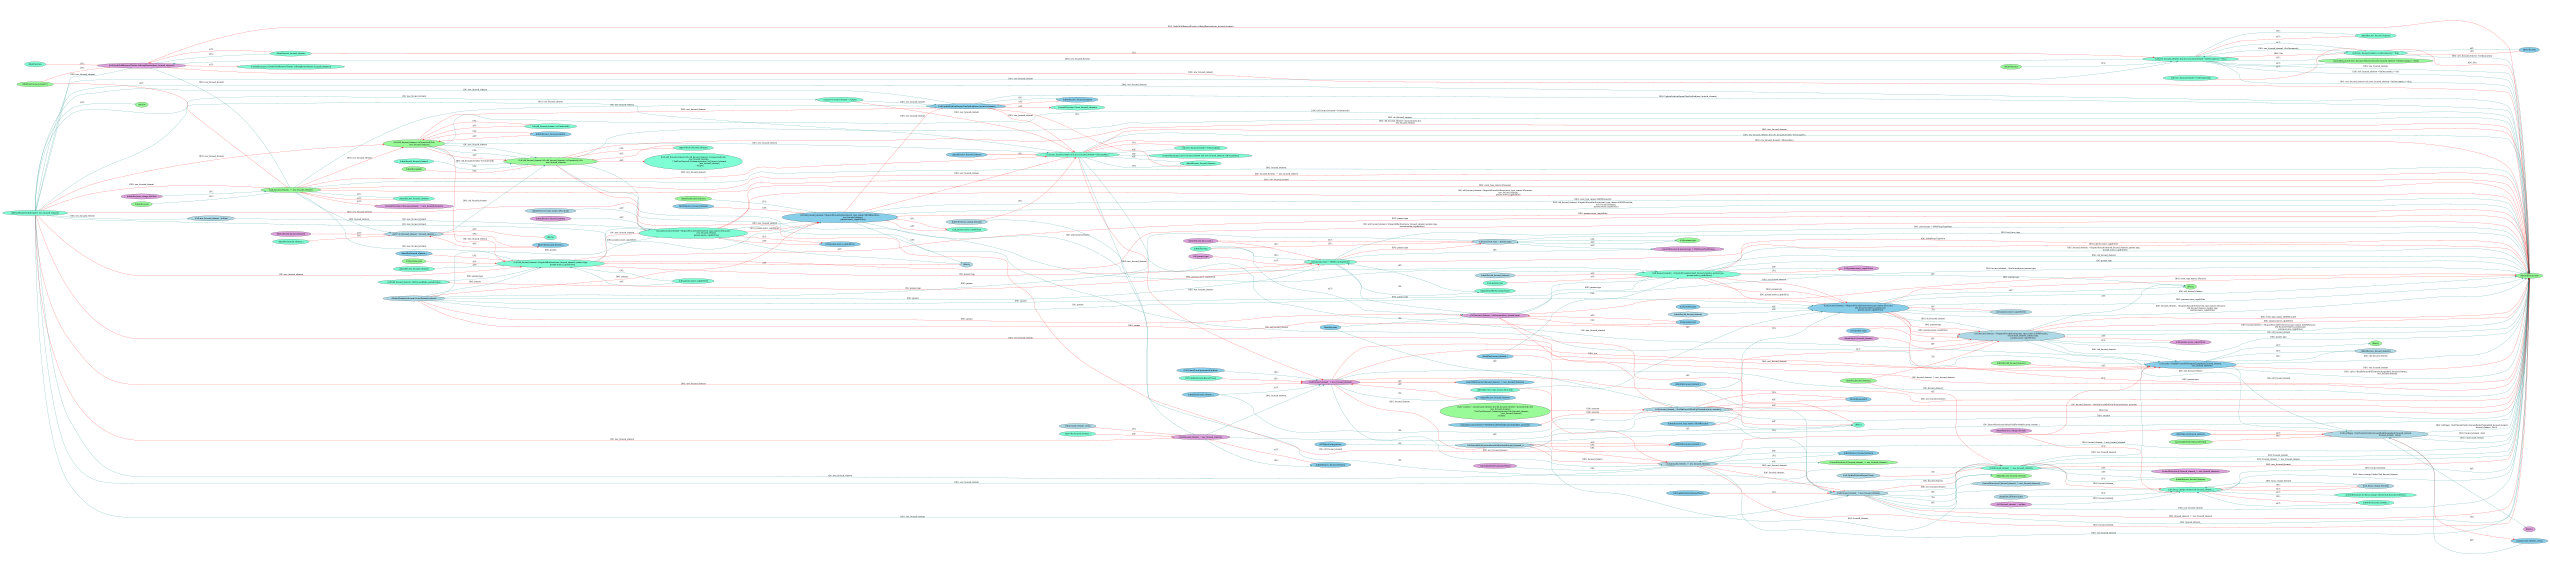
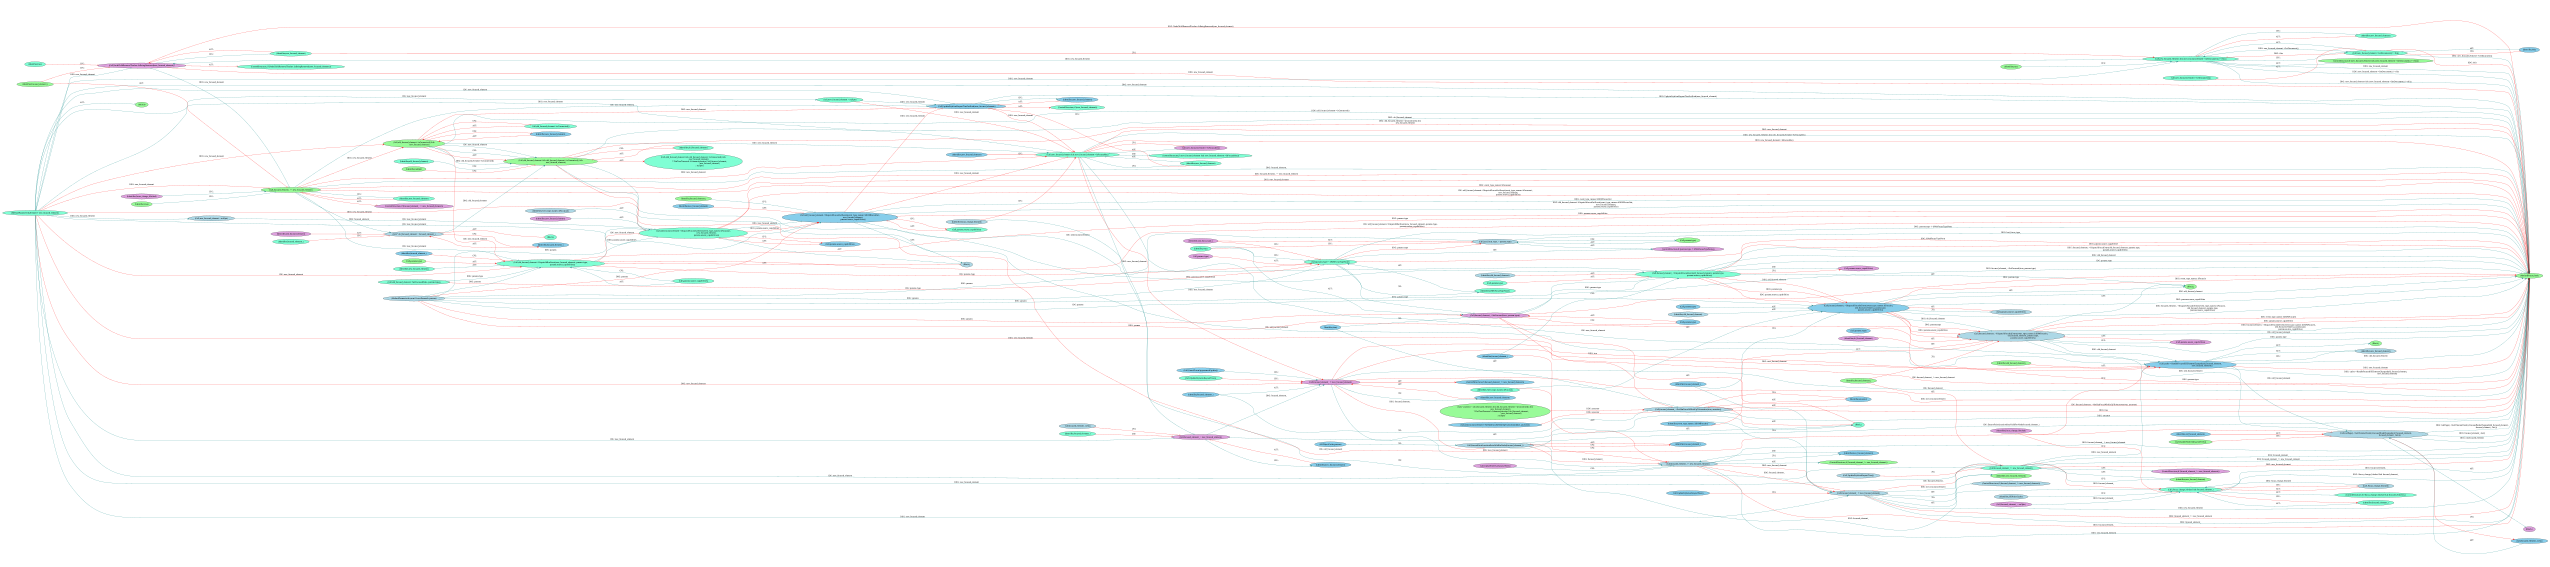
(1201, 148) -> (1201, 148)
(521, 440) -> (521, 440)
